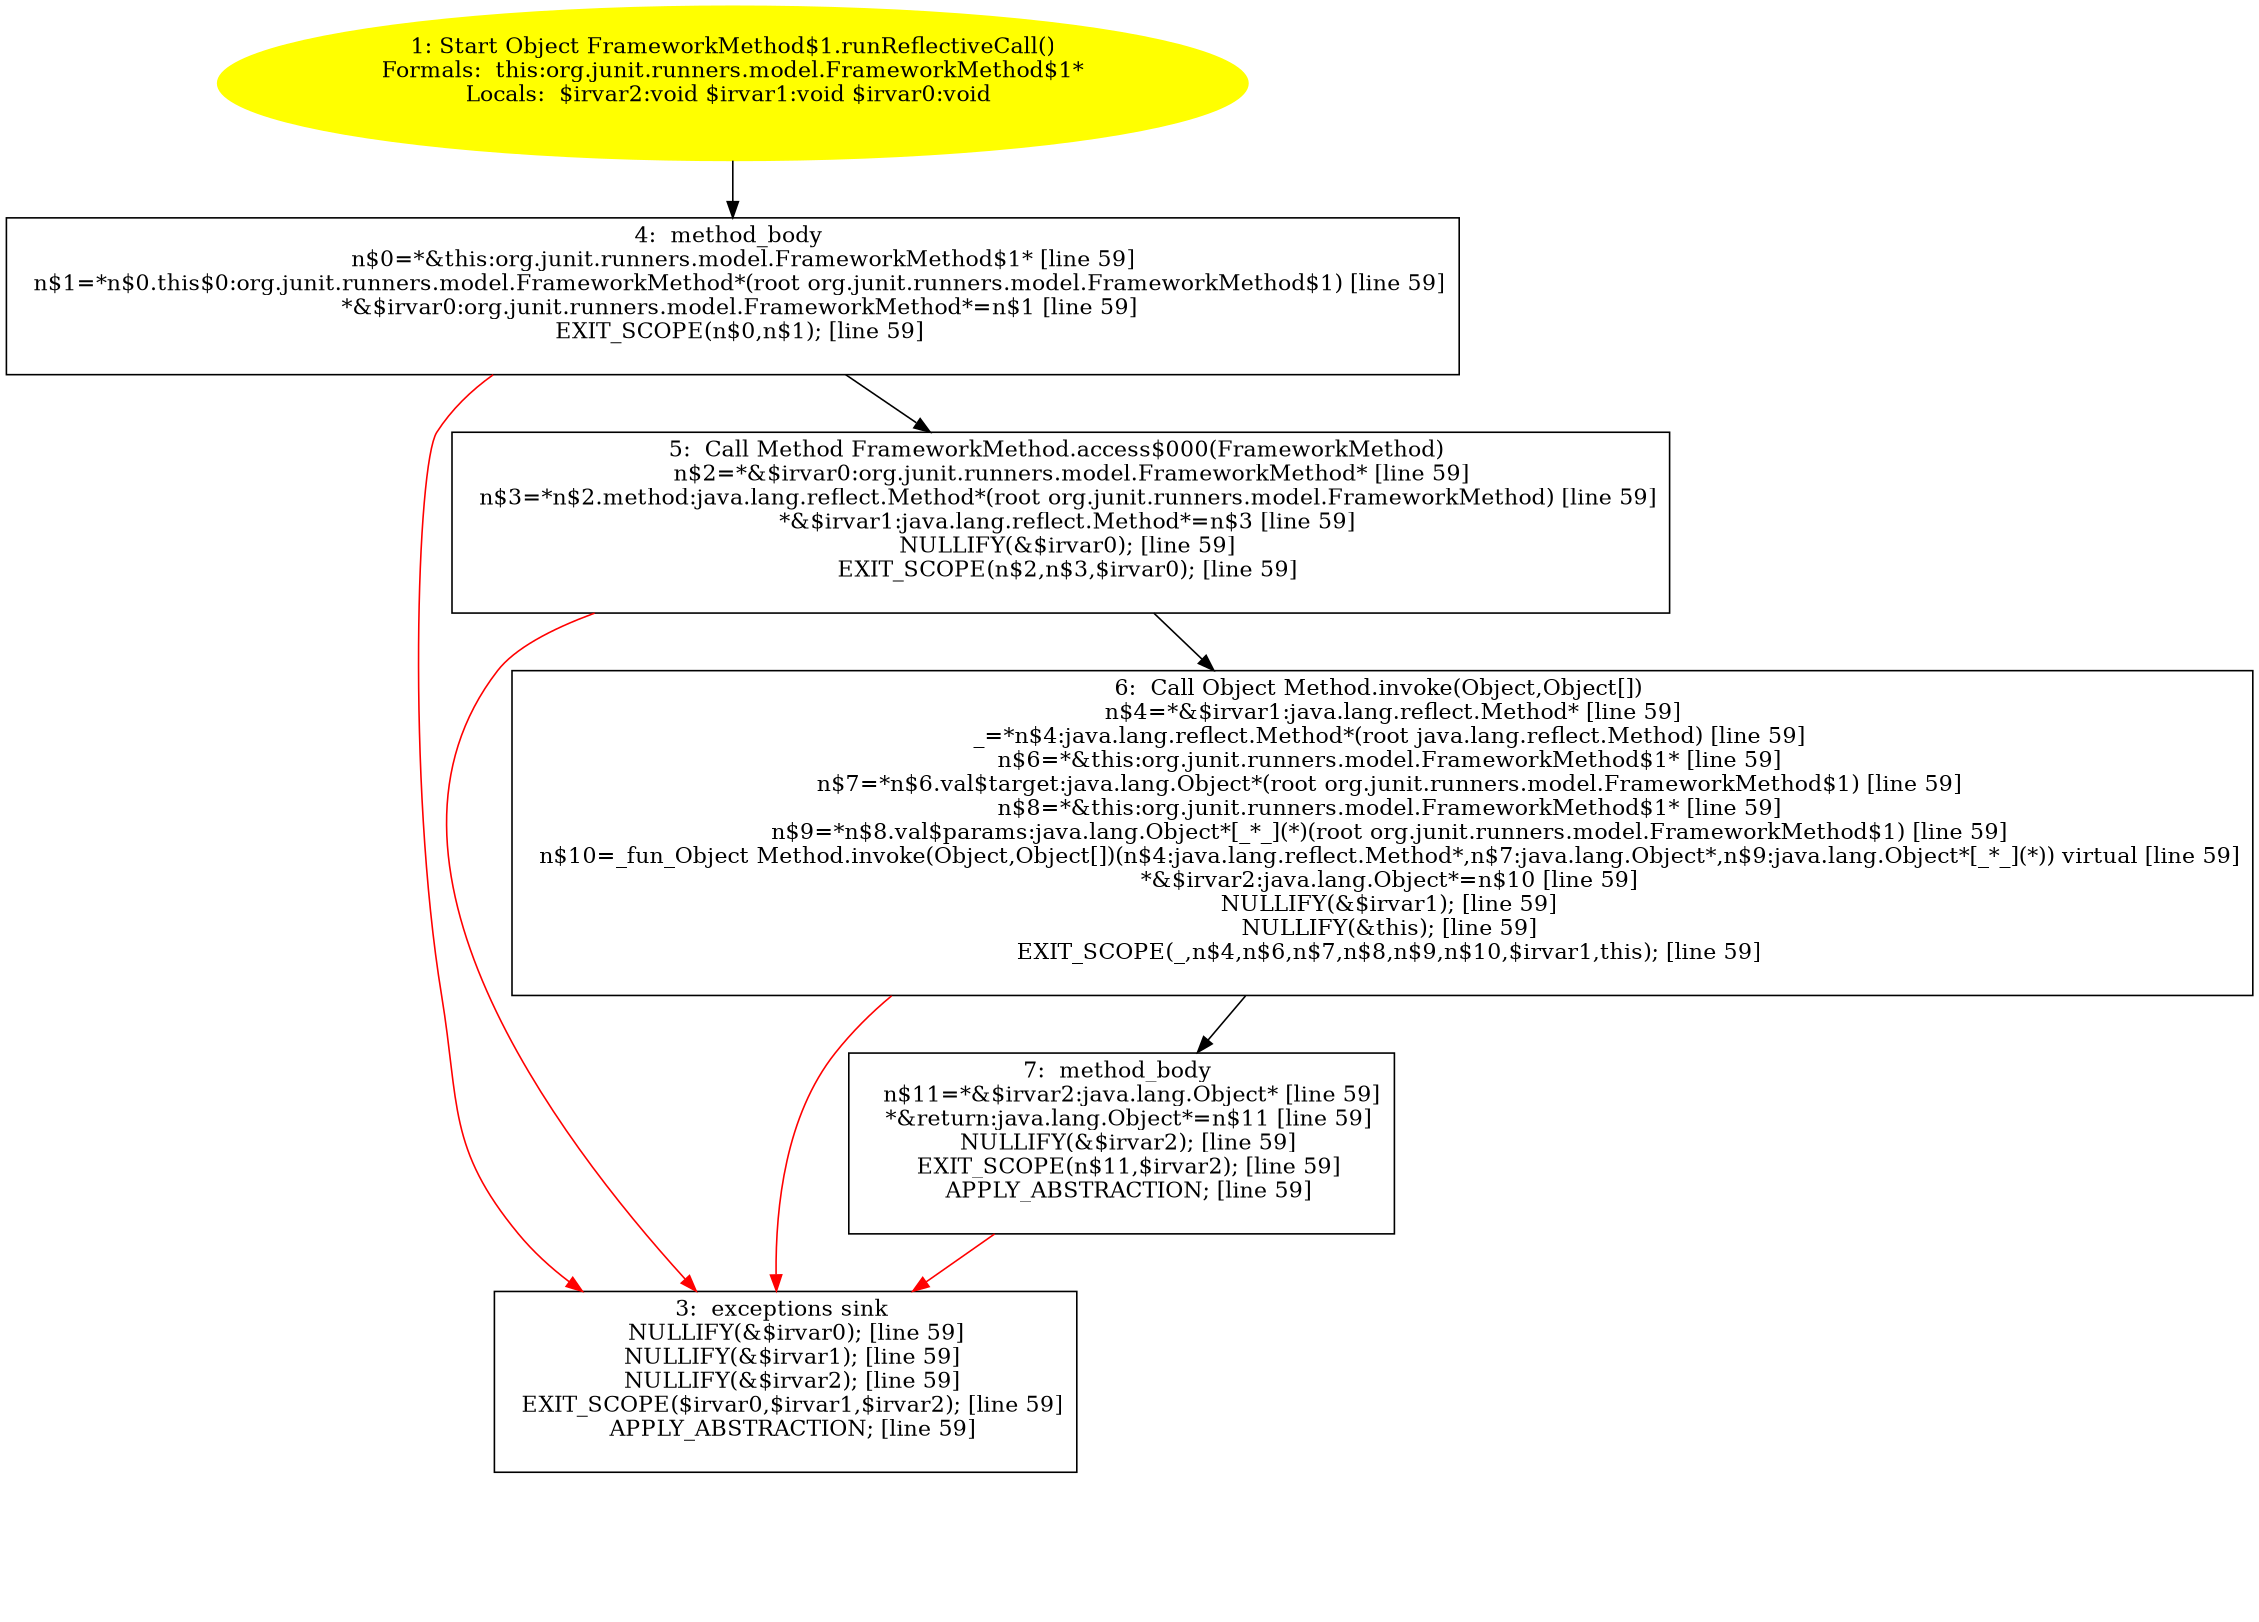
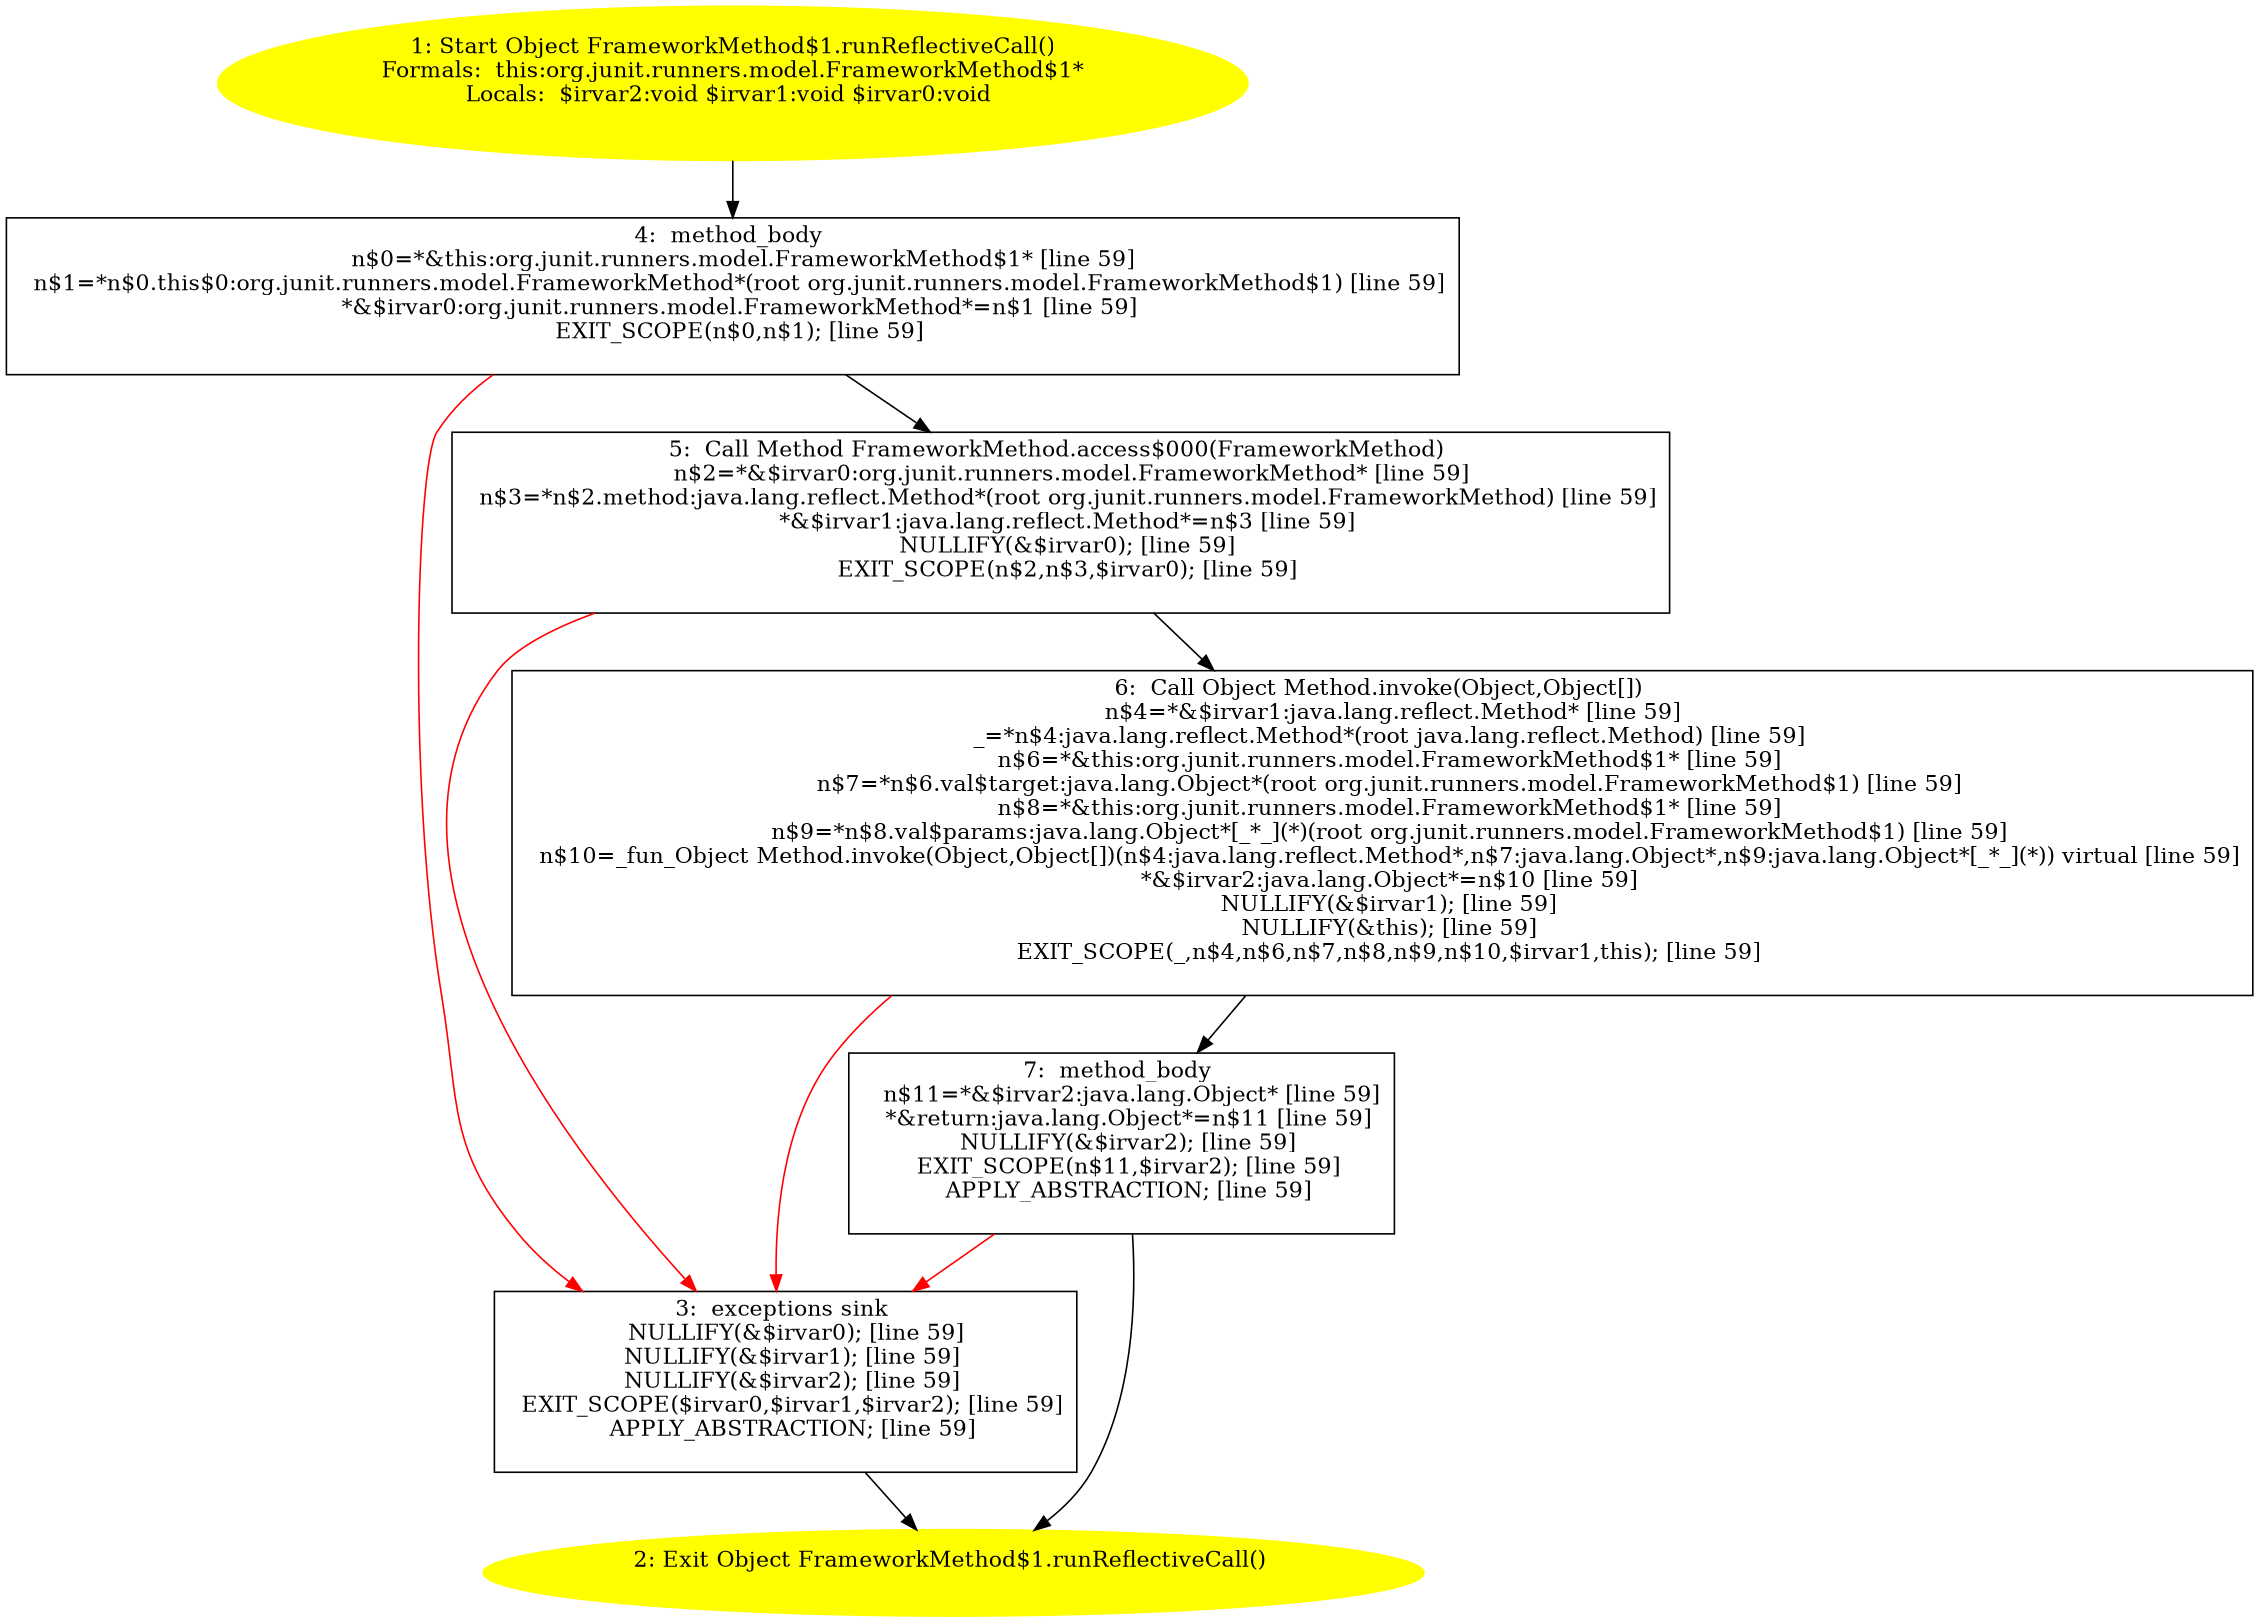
none -> (954, 1573)
